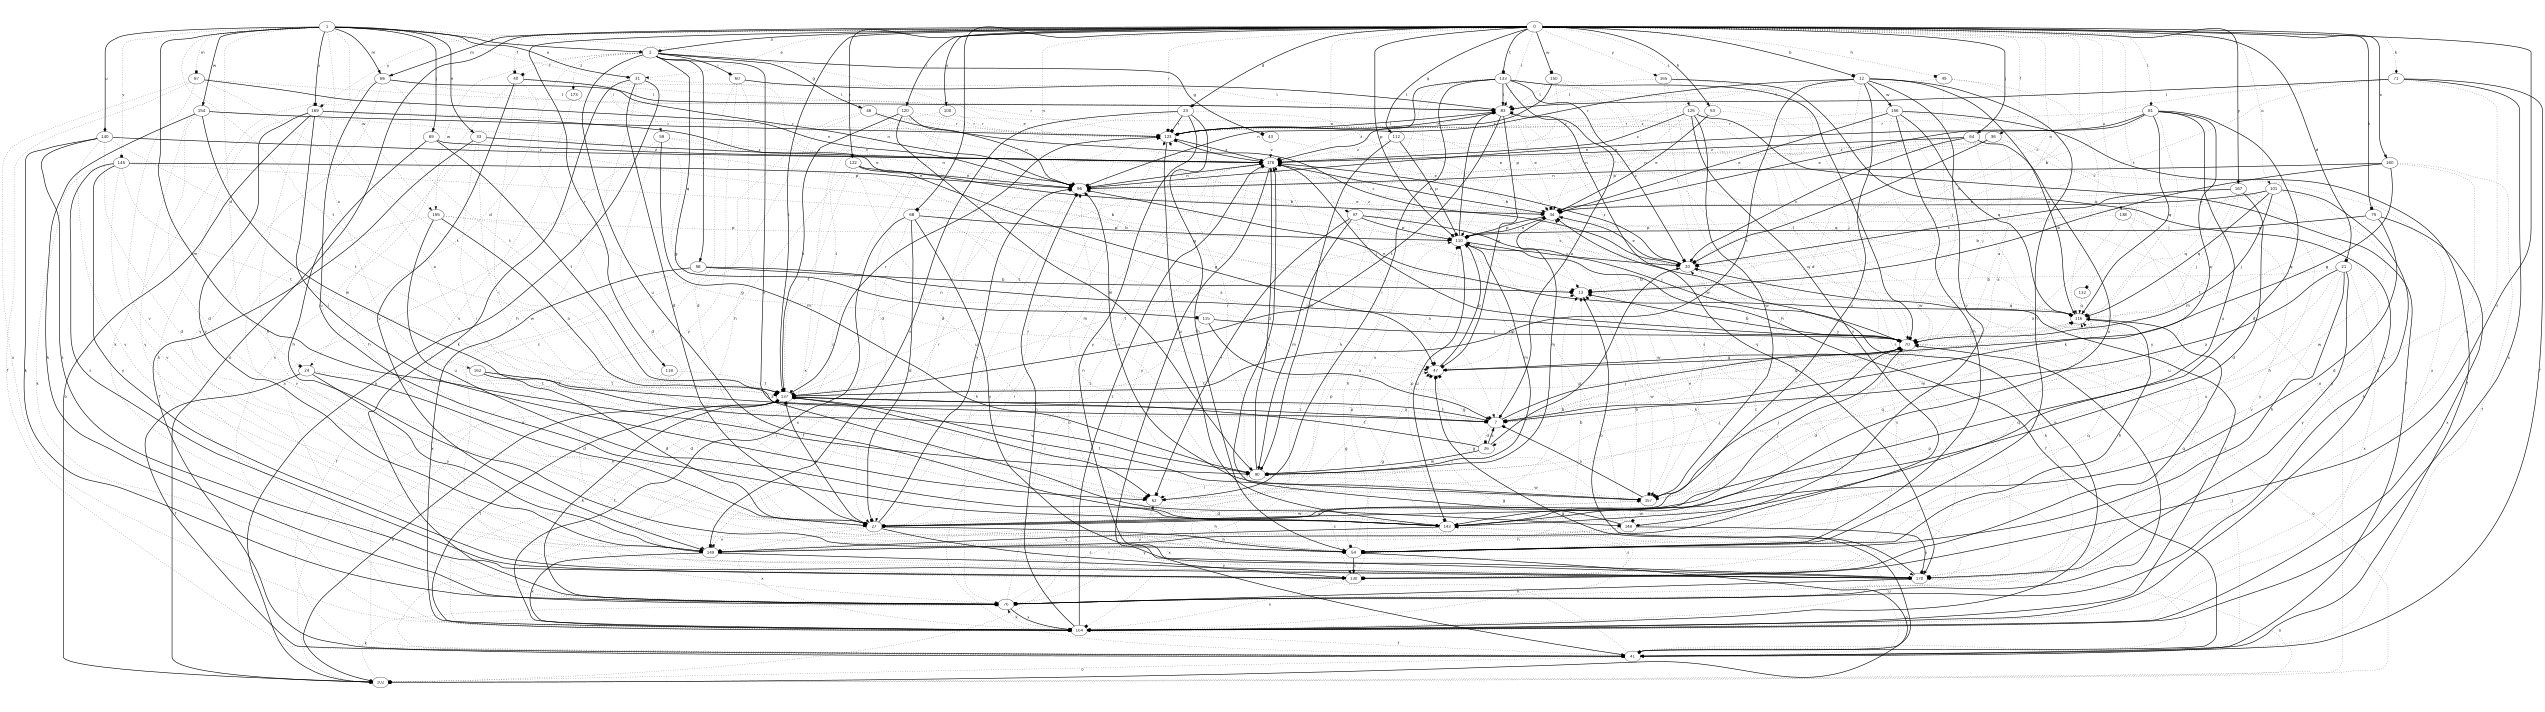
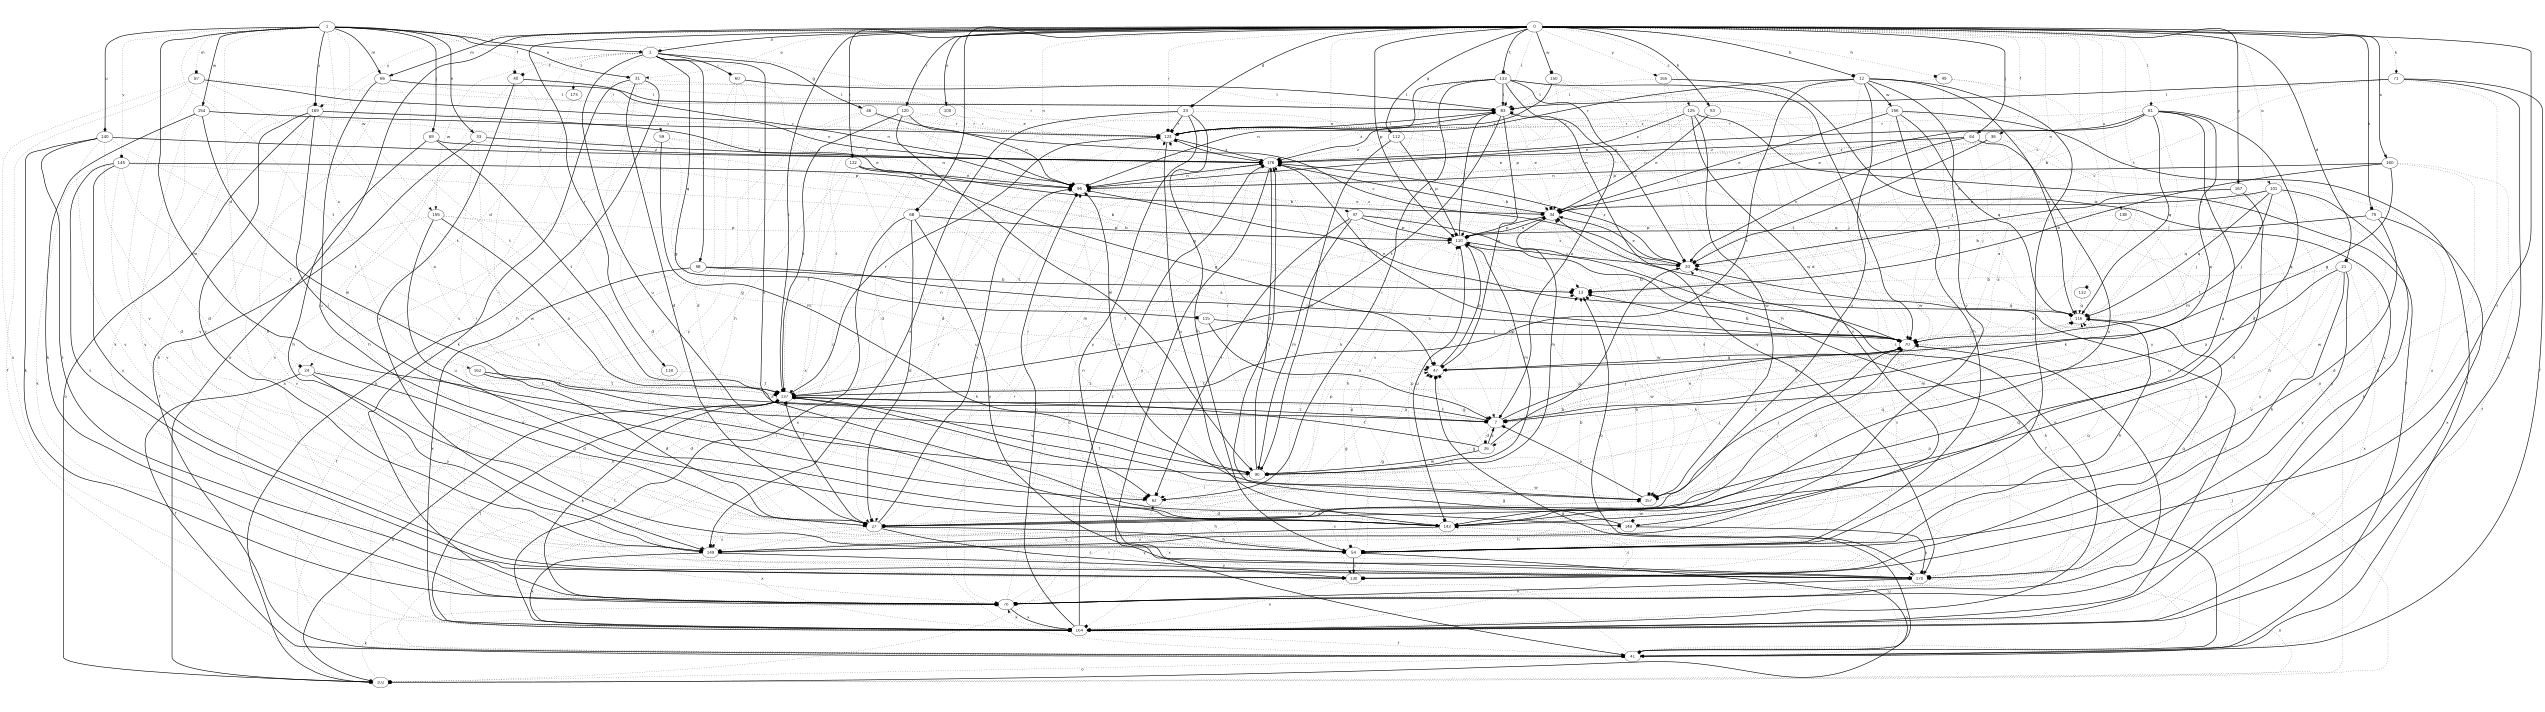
(1271, 137) -> none
